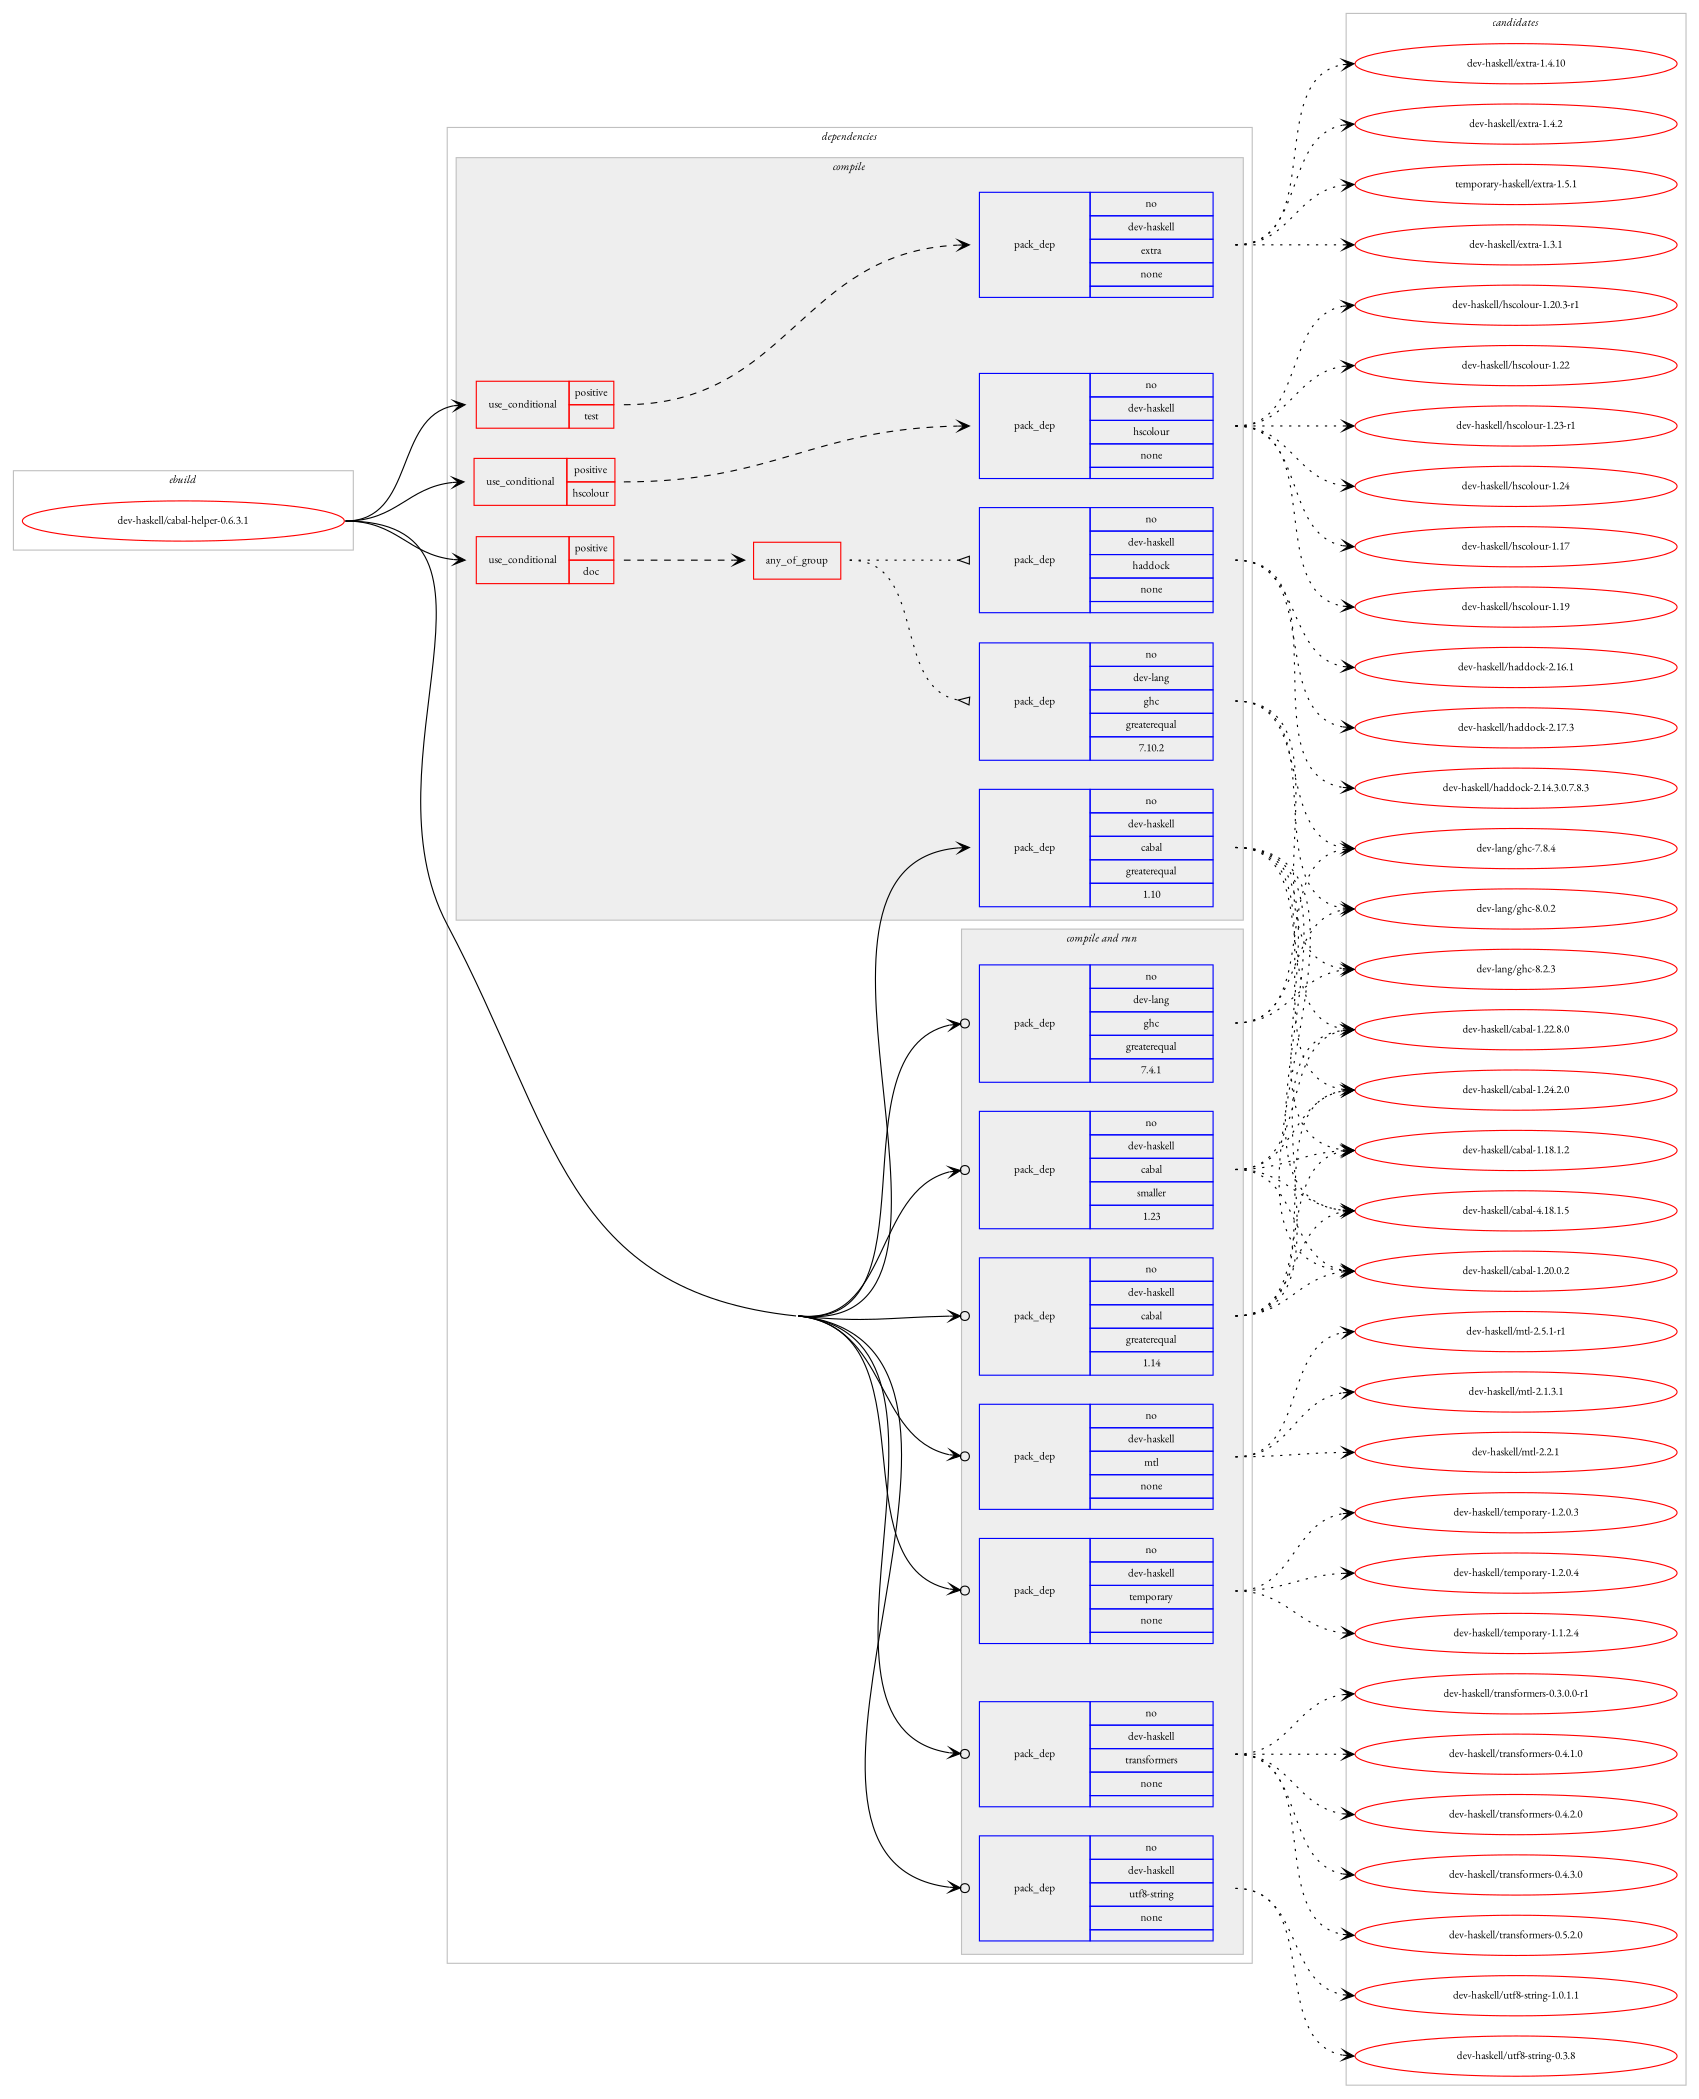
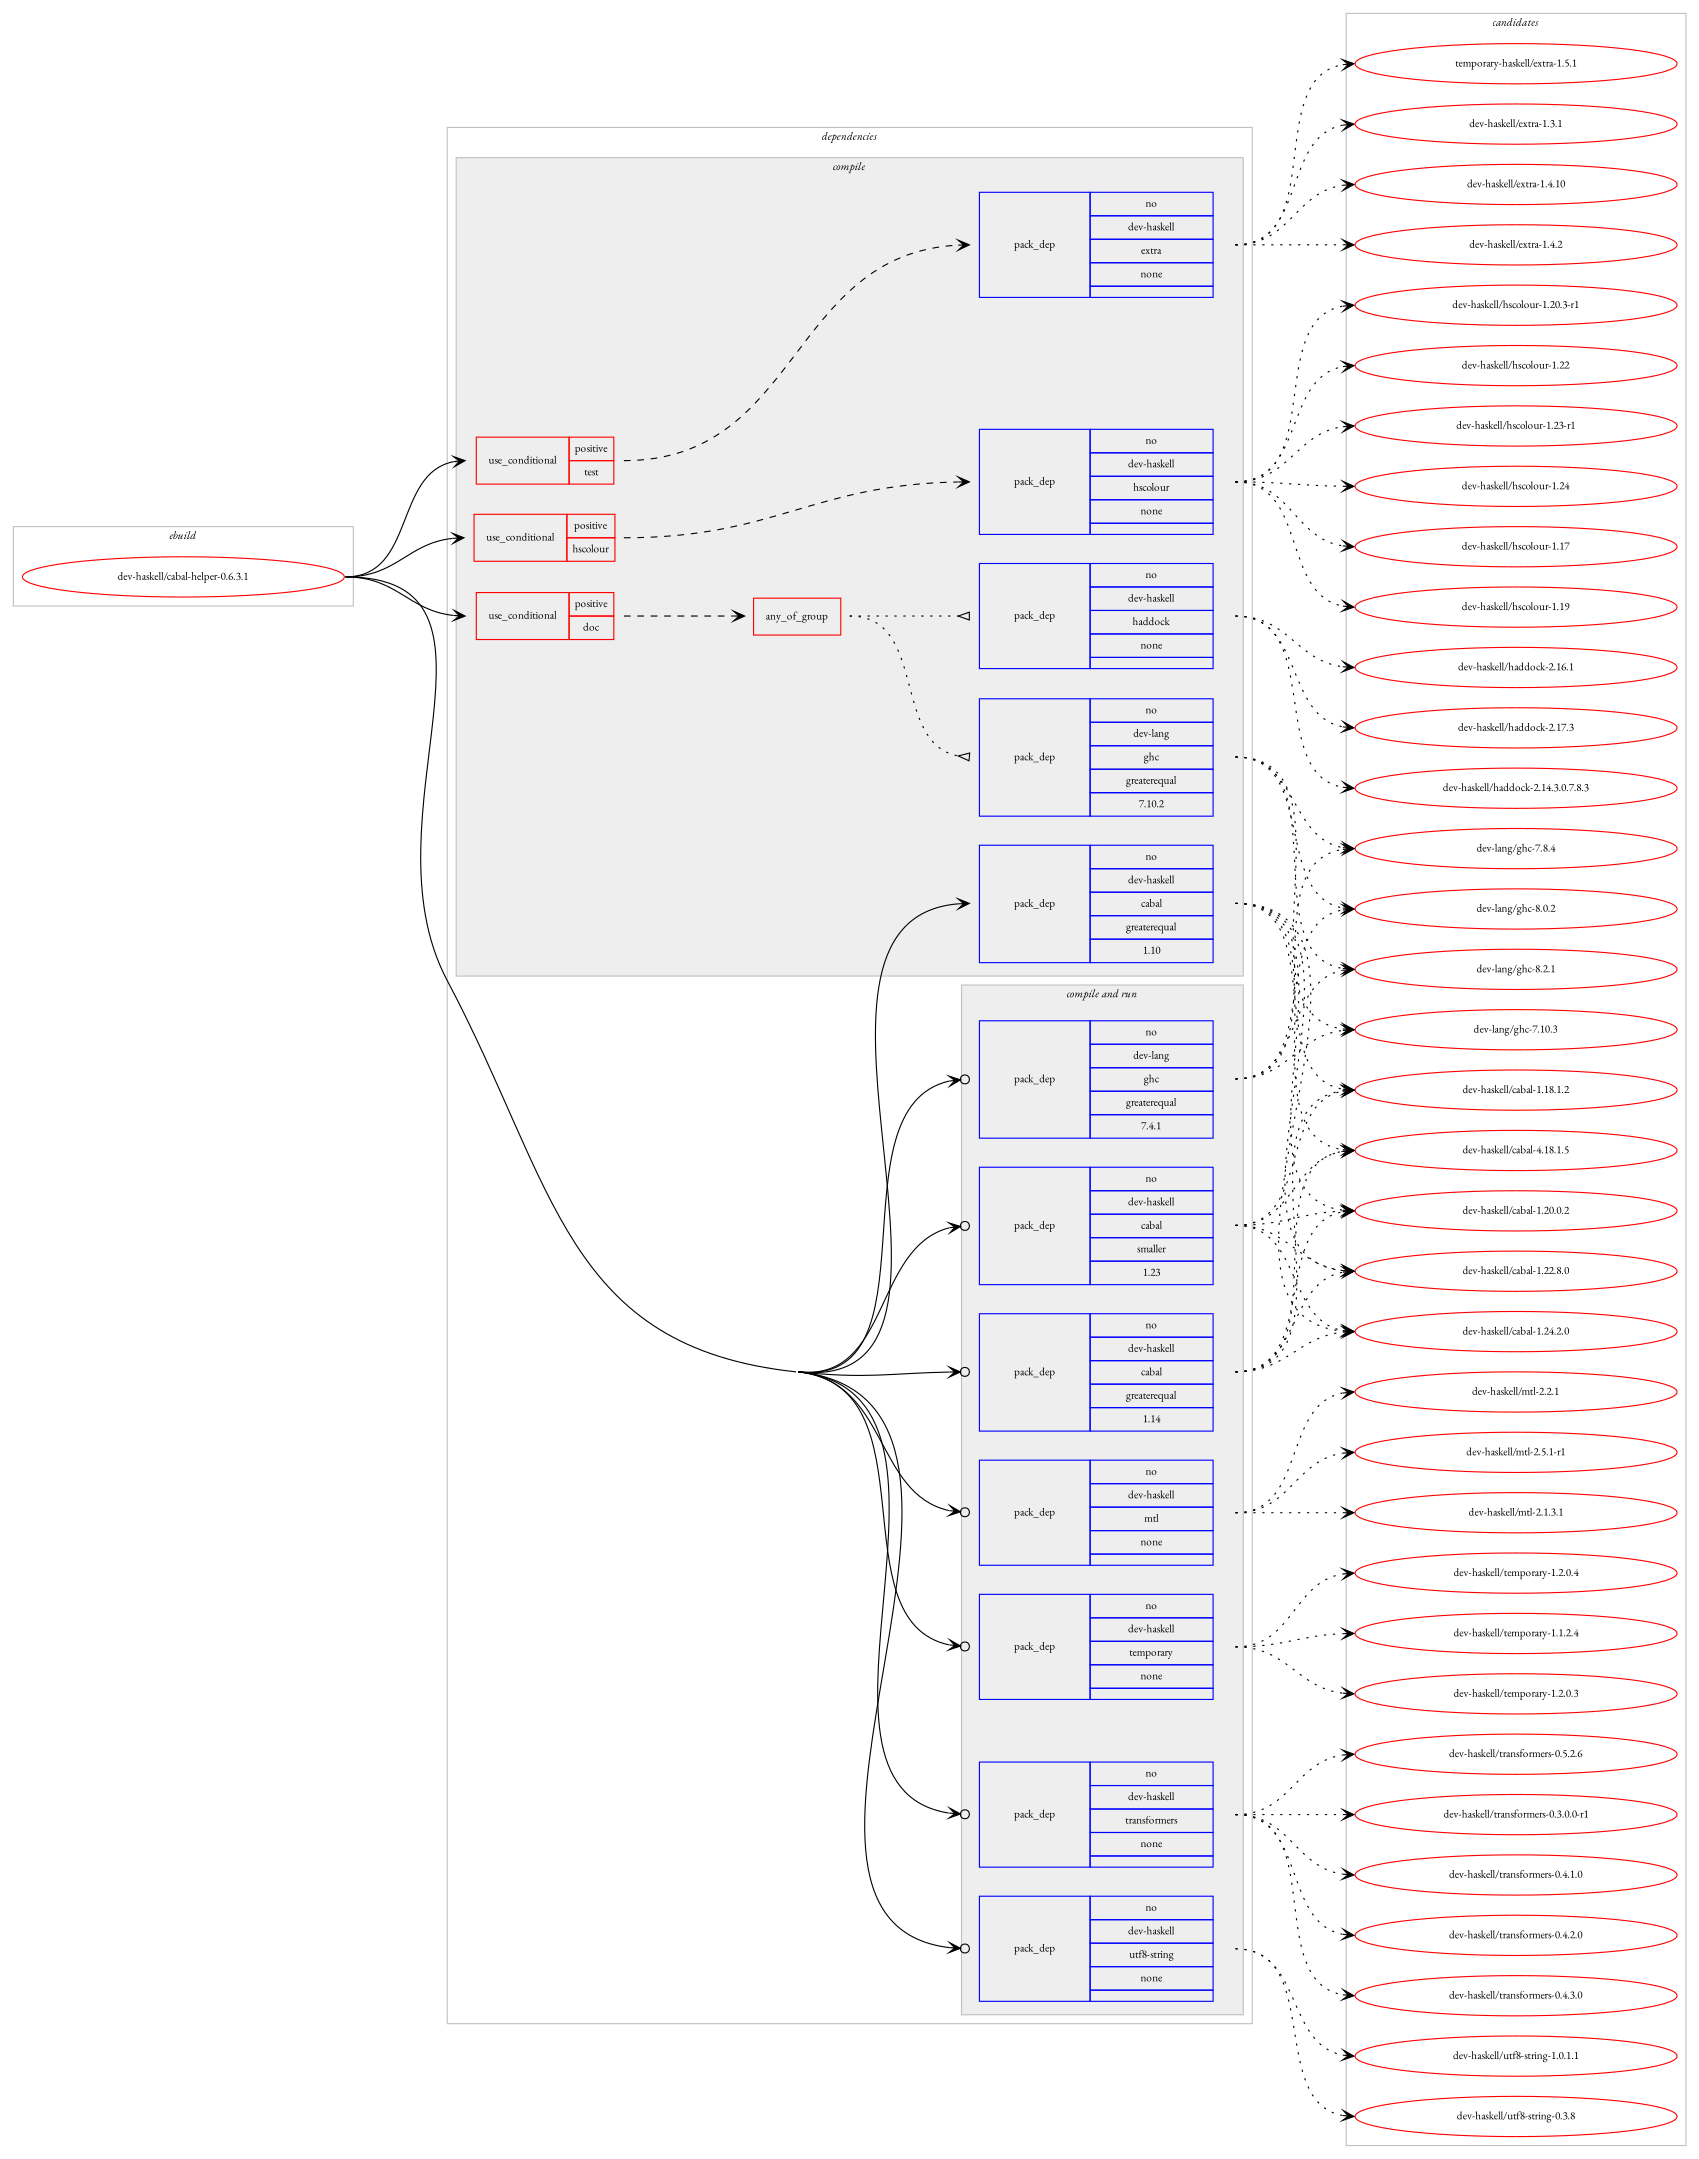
(1516, 969) -> (1516, 969)
none -> (1516, 1030)
(1516, 1935) -> (1516, 1754)
